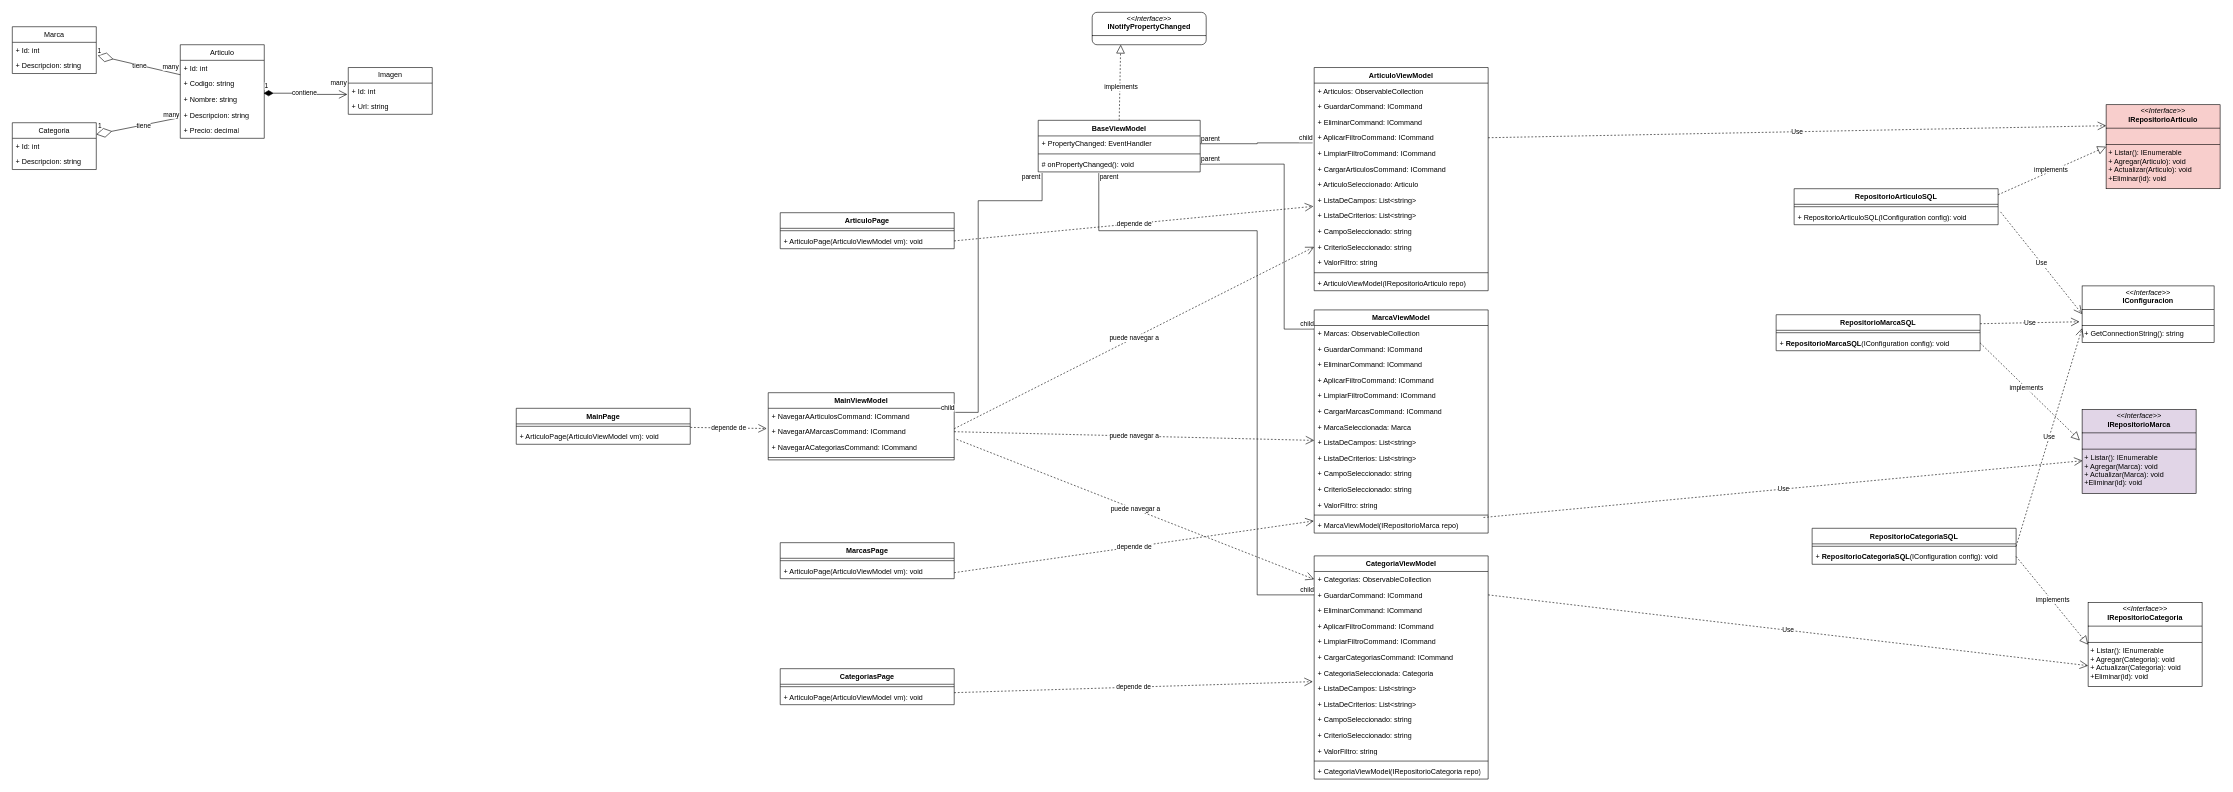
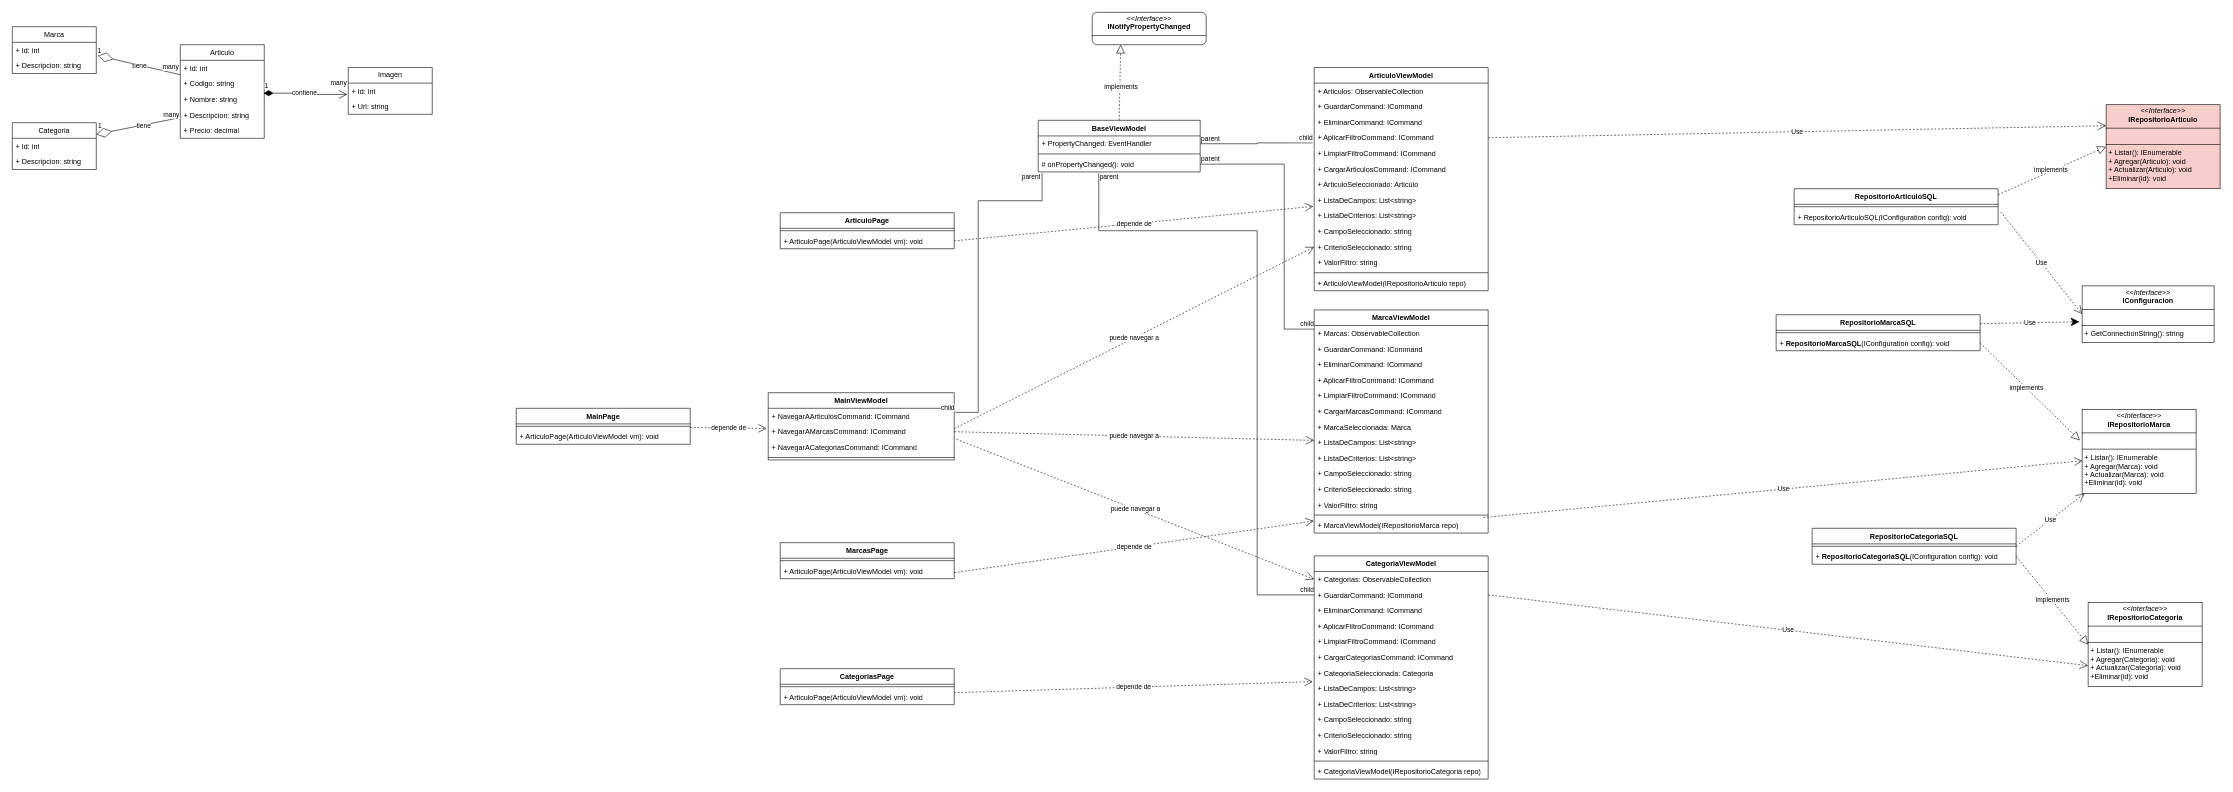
(2073, 322) -> (2071, 322)
(2139, 452) -> (2139, 452)
(2036, 481) -> (2050, 520)
